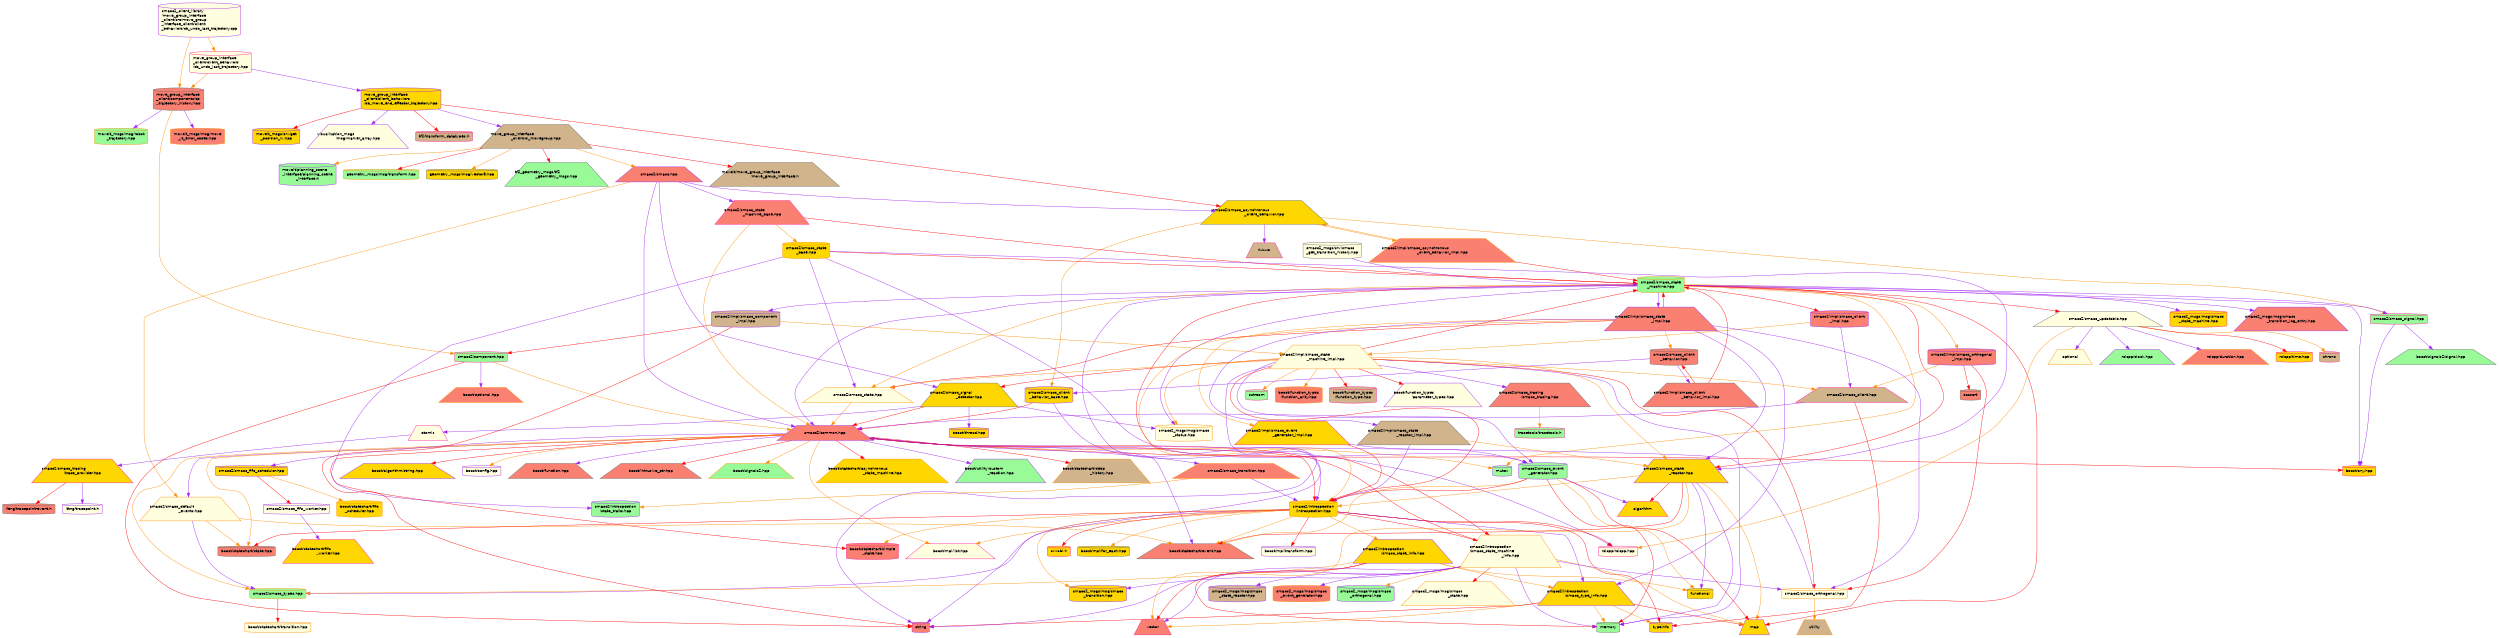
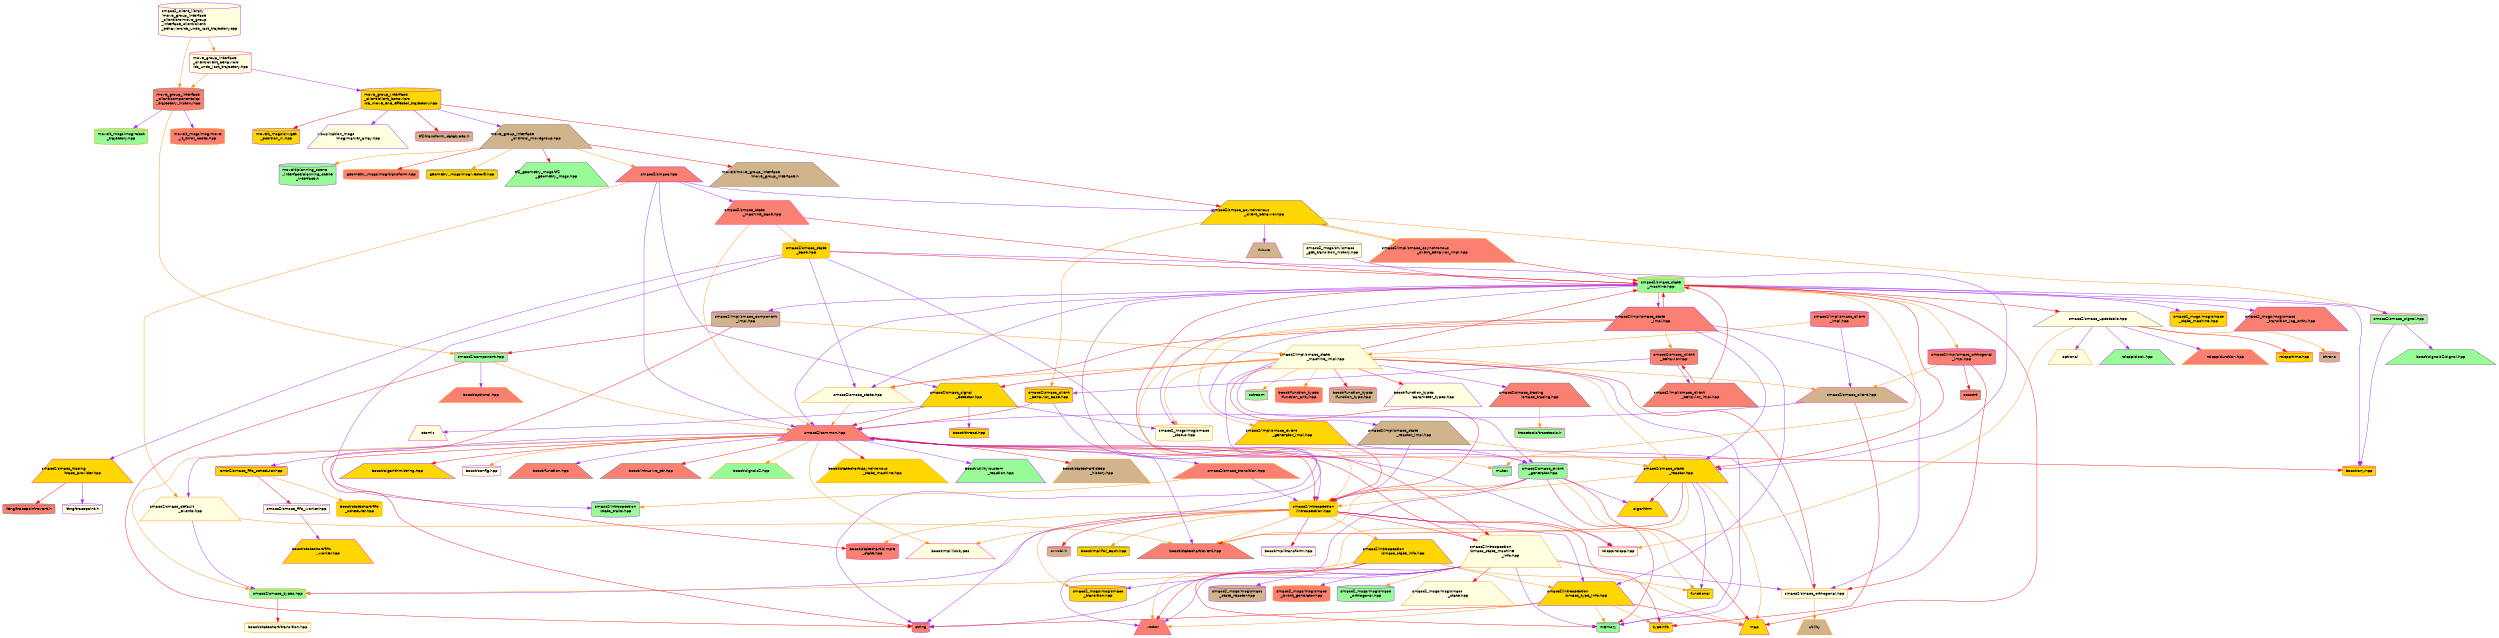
(381, 174) -> (381, 174)
(1750, 296) -> none
(1132, 300) -> (1132, 300)
(266, 449) -> (442, 336)
(251, 471) -> (251, 471)
(247, 551) -> none
(950, 551) -> (950, 551)
(1059, 551) -> (1059, 551)
none -> (1328, 555)
